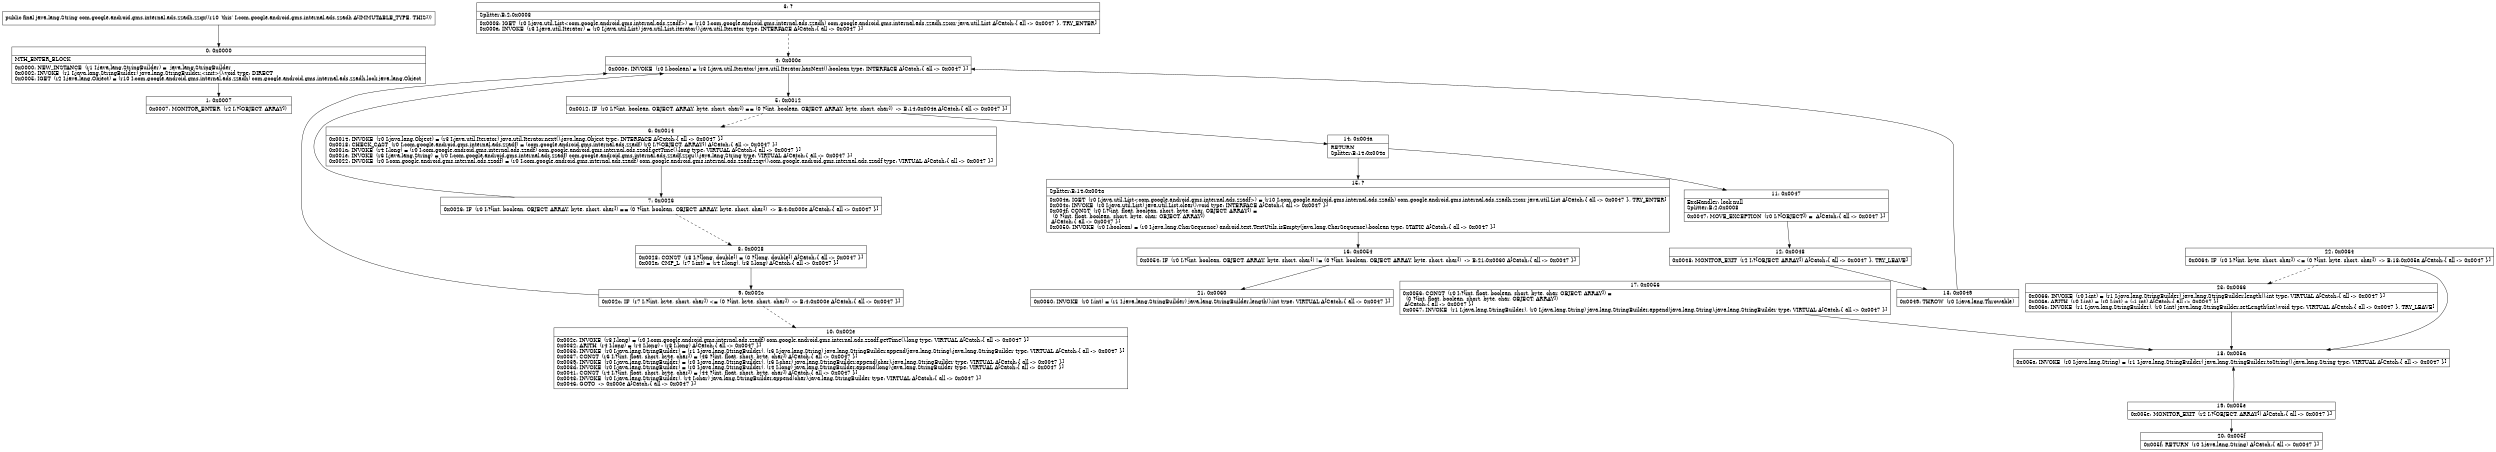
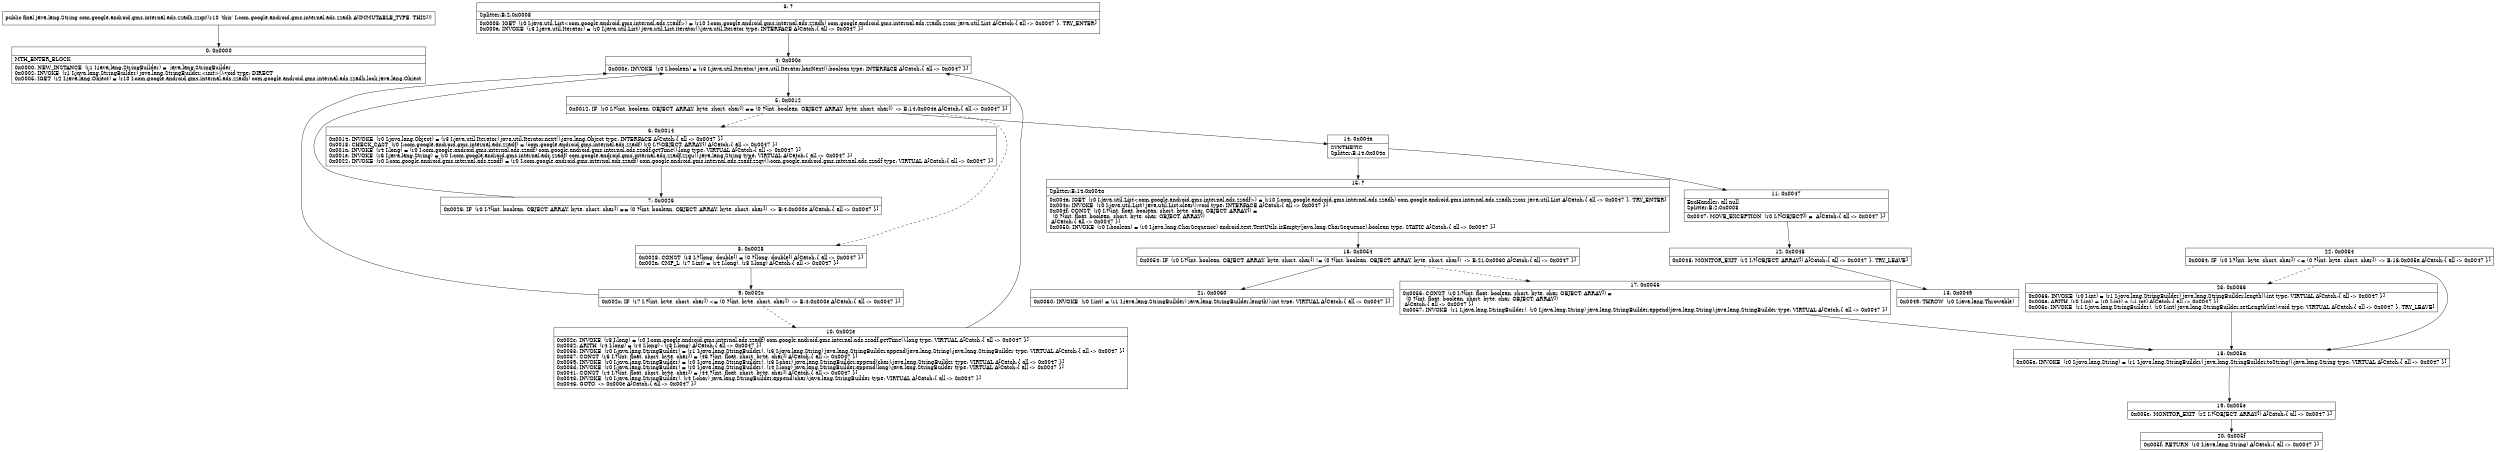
(788, 43) -> (788, 43)
(1539, 90) -> (1021, 188)
(219, 105) -> none
(1343, 148) -> (1347, 148)
(1715, 203) -> (1713, 203)
(702, 229) -> (975, 196)
none -> (1471, 273)
(2234, 386) -> (2229, 383)
